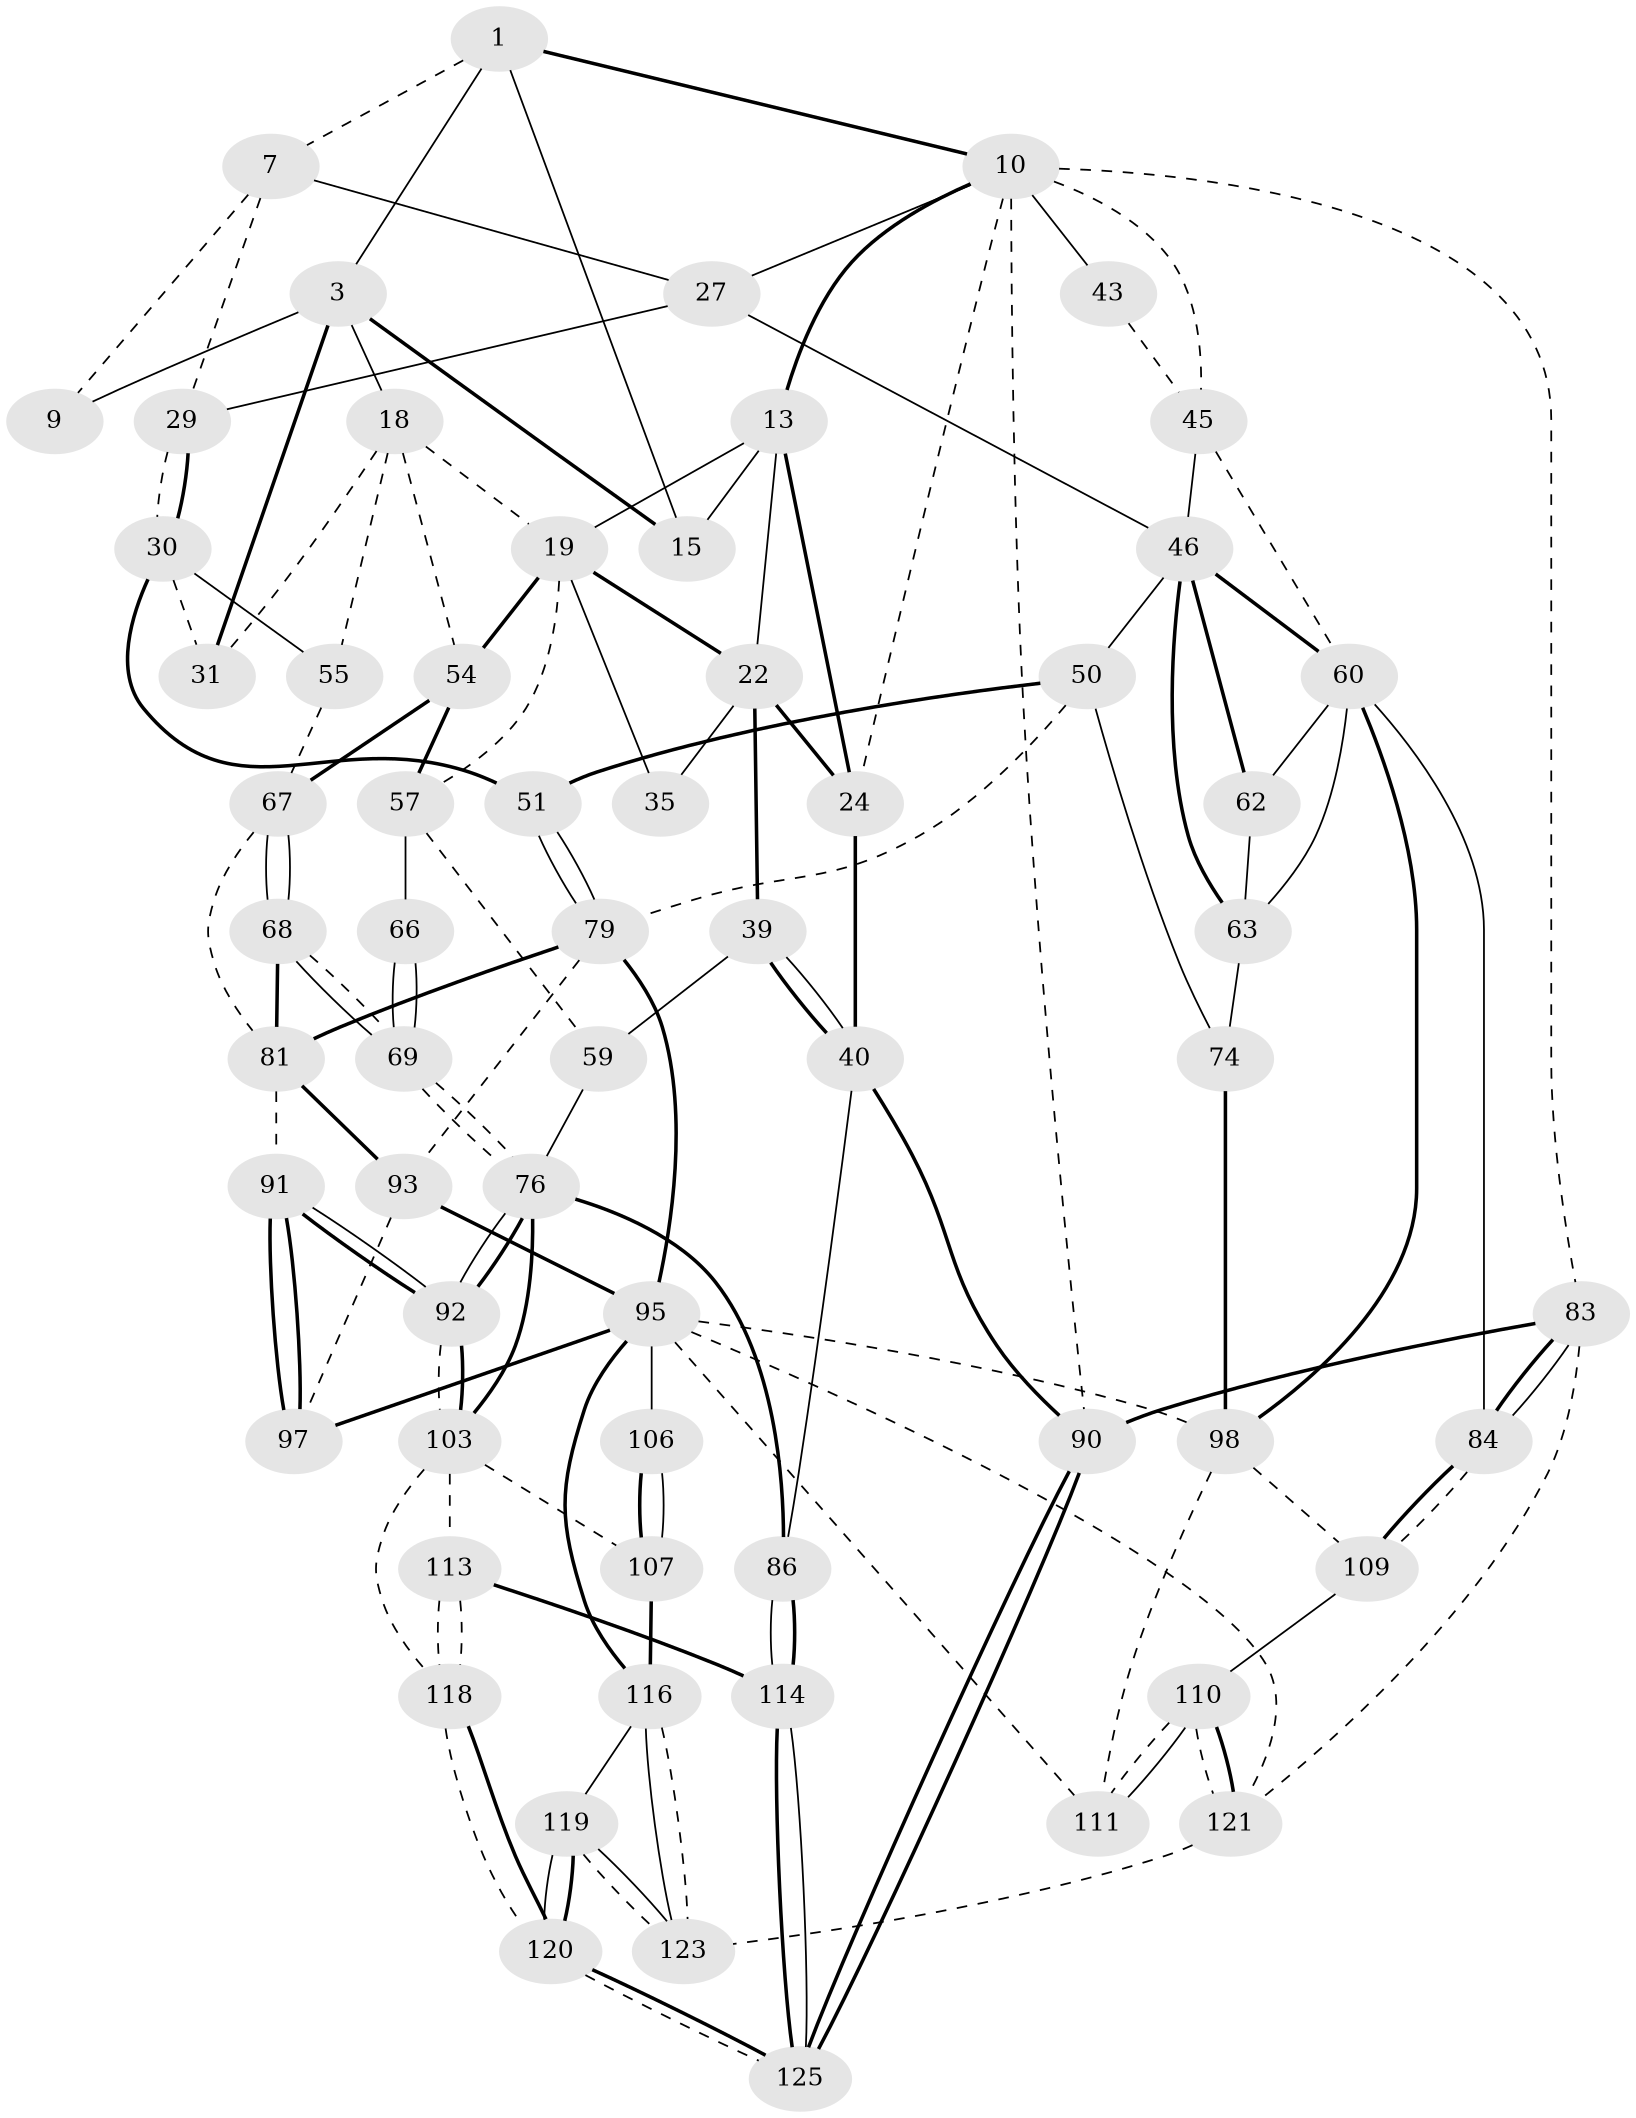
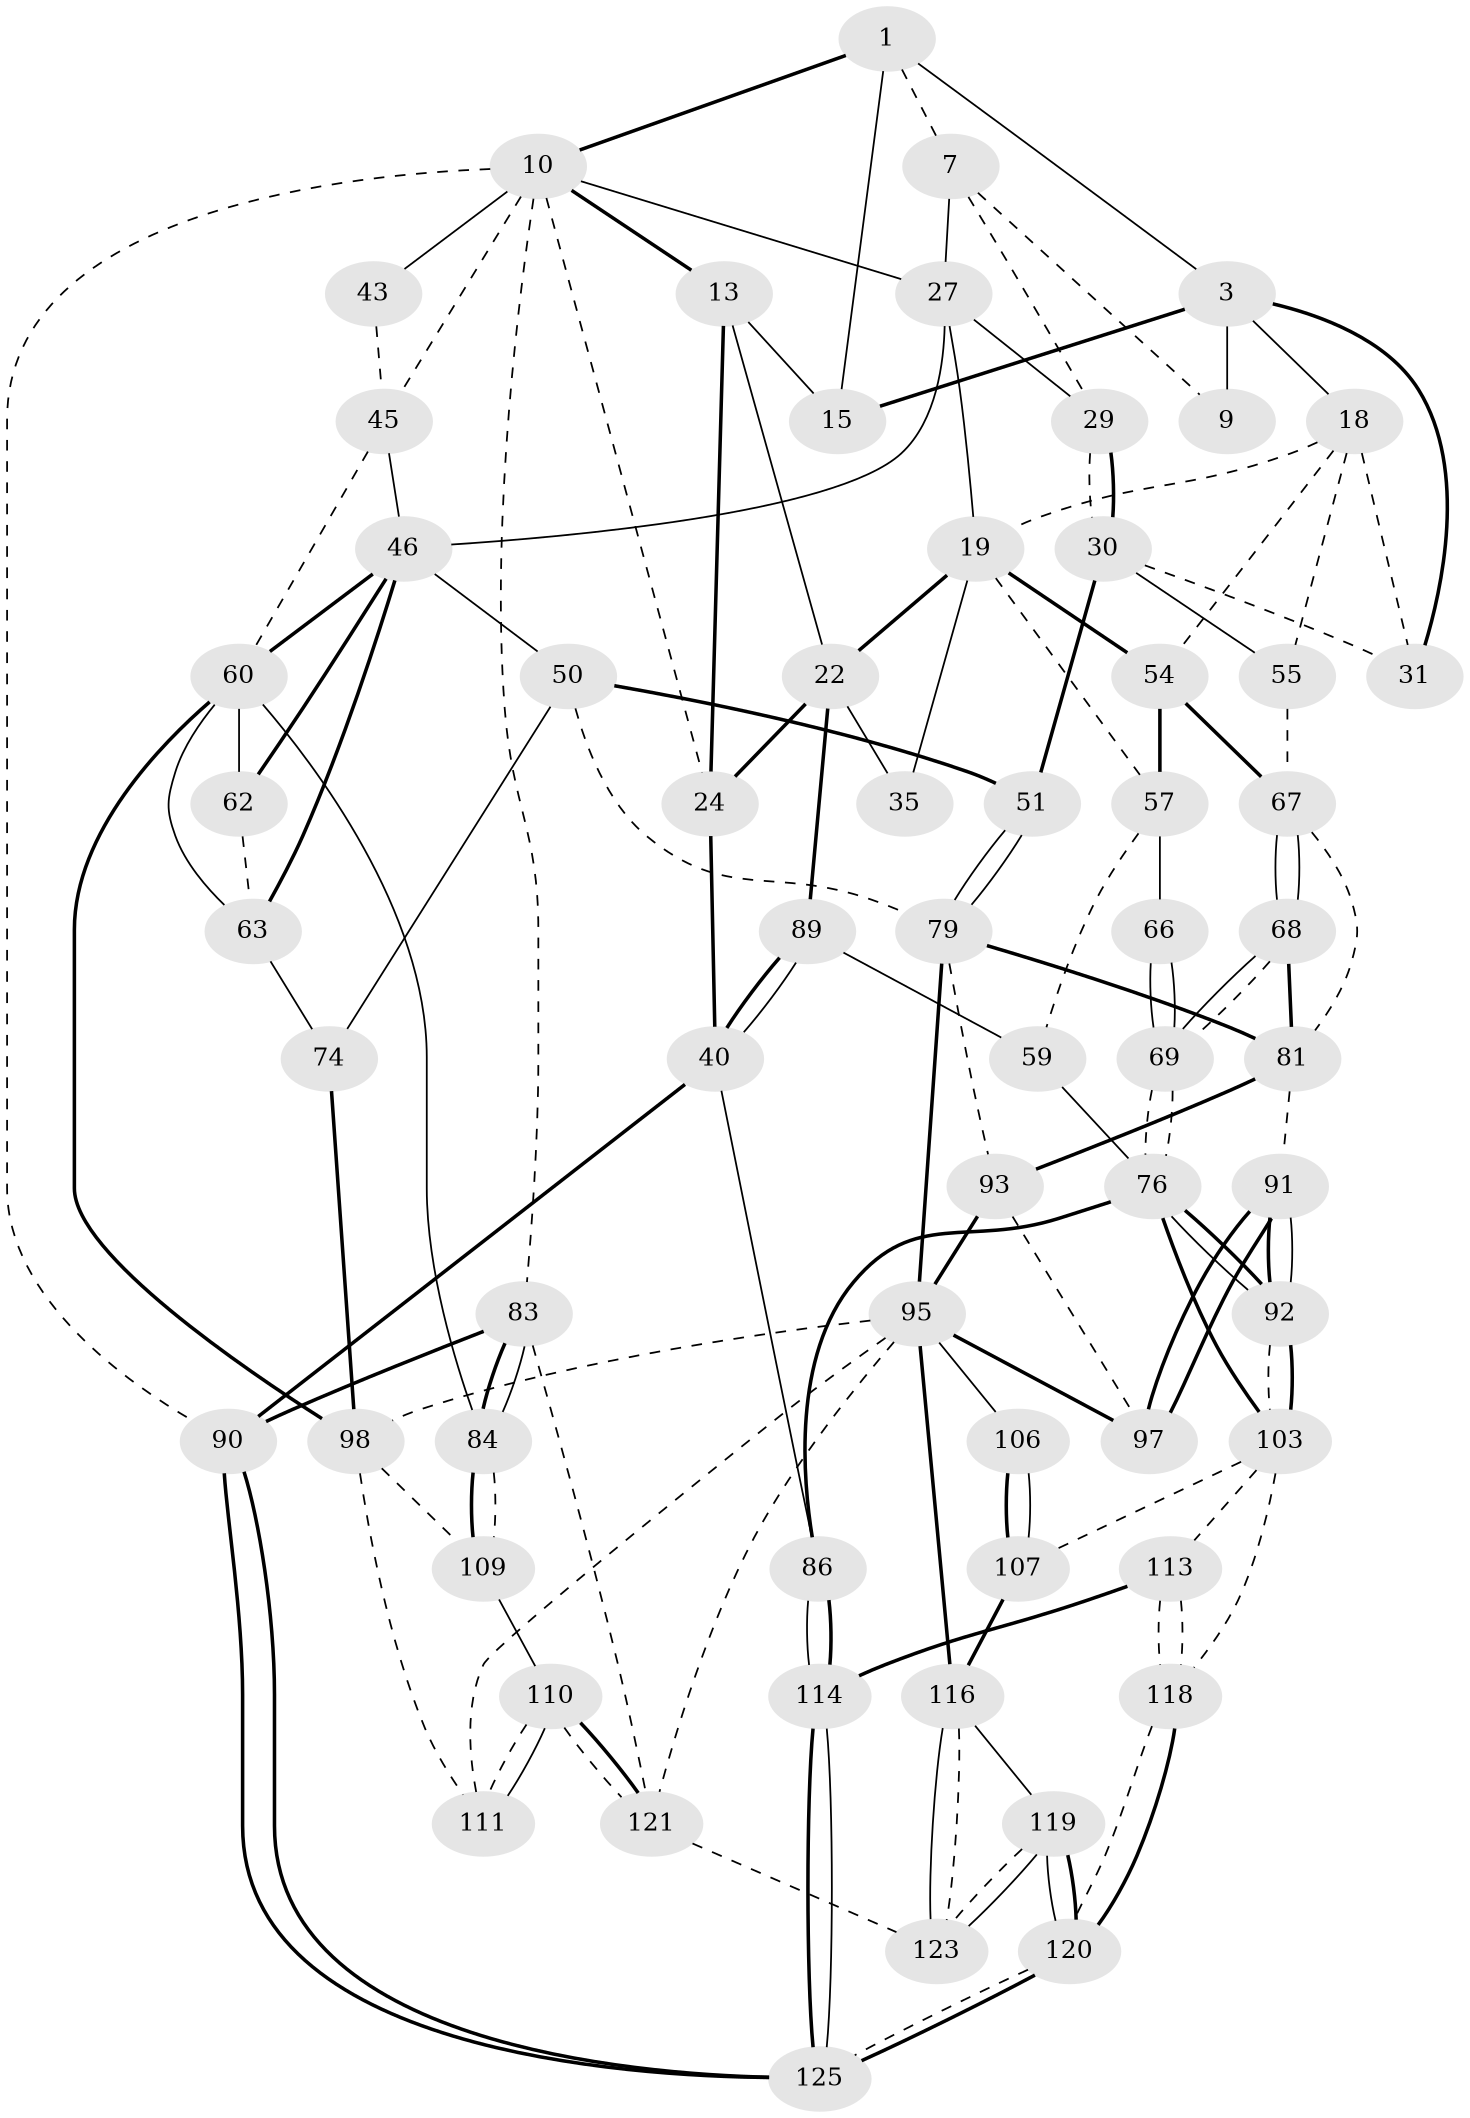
(677, 481) -> (964, 421)
(1248, 868) -> (246, 868)
(758, 931) -> (808, 931)
